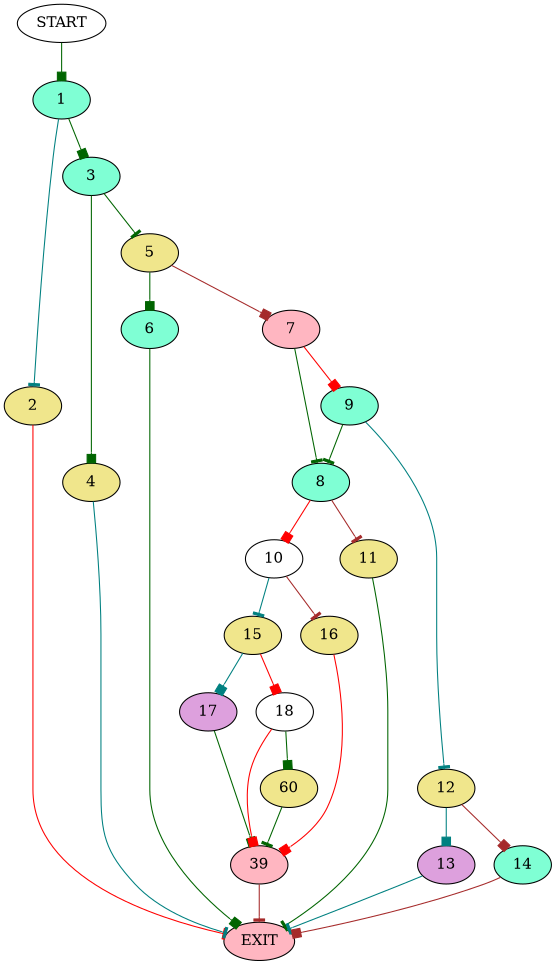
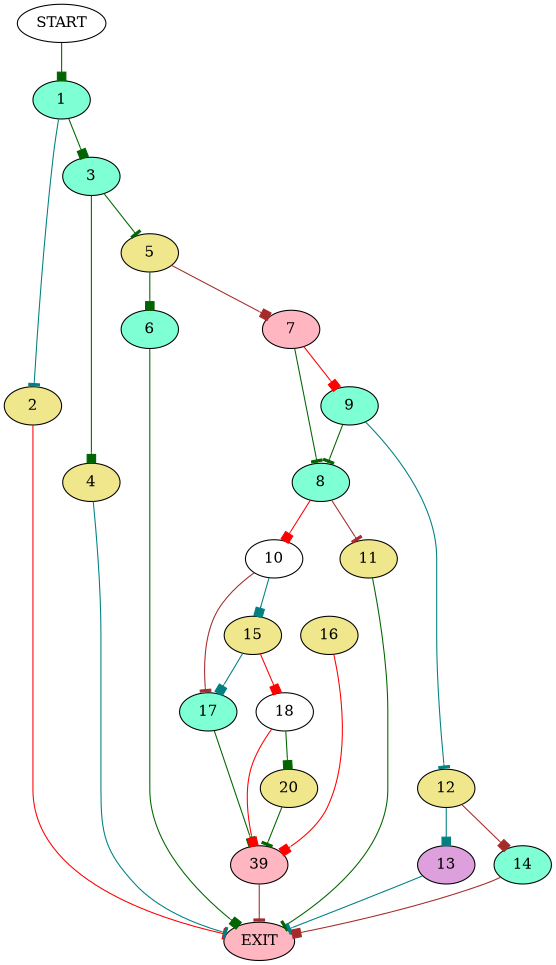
(264, 595) -> (264, 595)
(300, 595) -> (212, 622)
(208, 712) -> (208, 712)
(289, 788) -> (289, 788)
